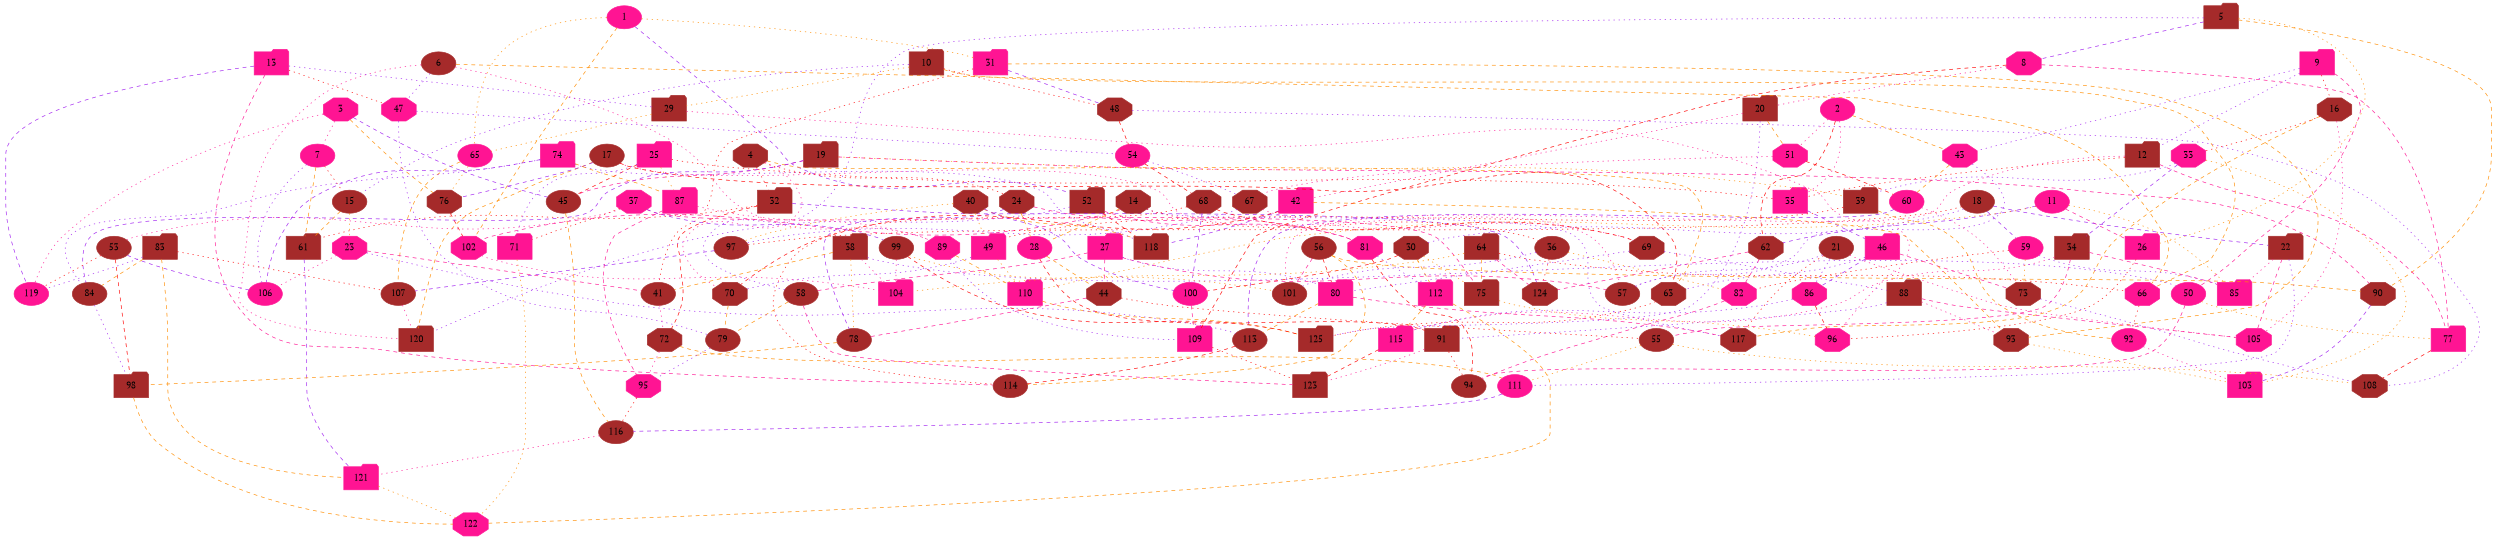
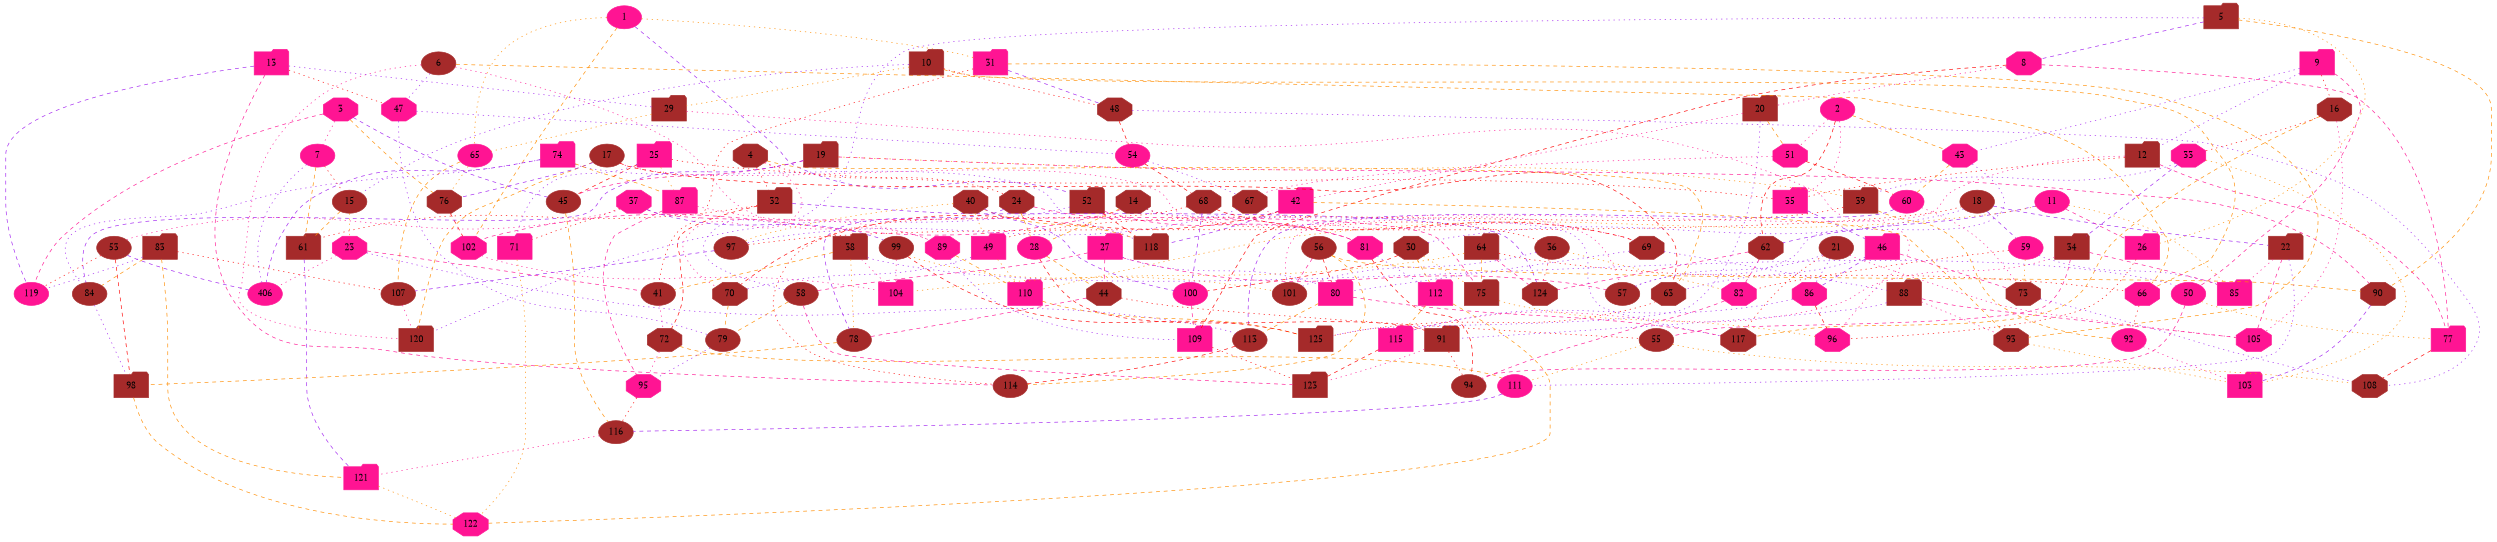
(161, 171) -> (161, 171)
(265, 294) -> (265, 294)
